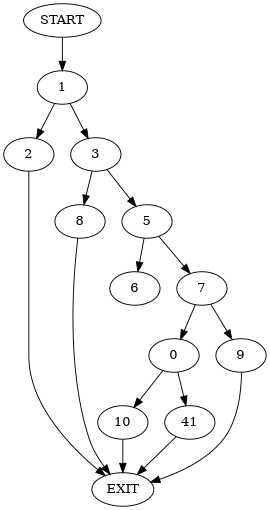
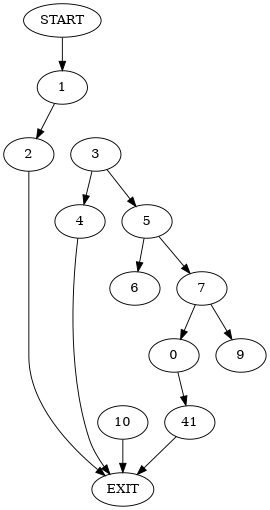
(77, 117) -> none
(80, 221) -> (80, 221)
(151, 385) -> none
(221, 441) -> none
